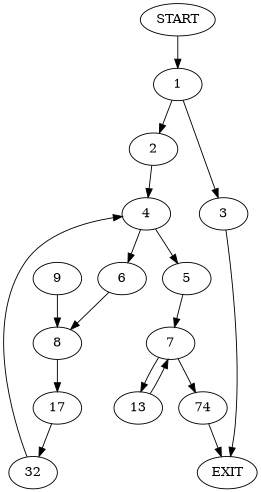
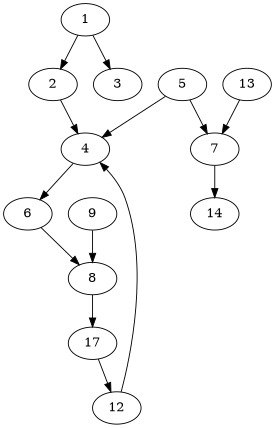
(178, 20) -> none
(164, 242) -> (138, 114)
(151, 370) -> none
(203, 408) -> (215, 214)
(33, 473) -> (117, 408)
(227, 473) -> none
